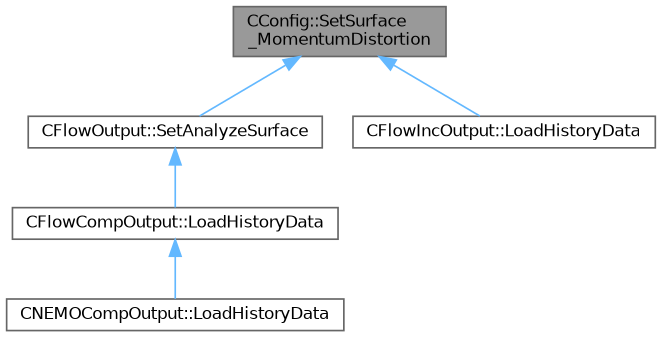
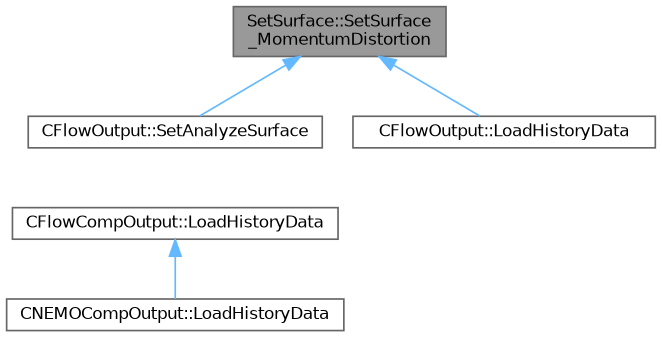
(340, 32) -> (340, 32)
(504, 132) -> (504, 132)
(175, 186) -> none
